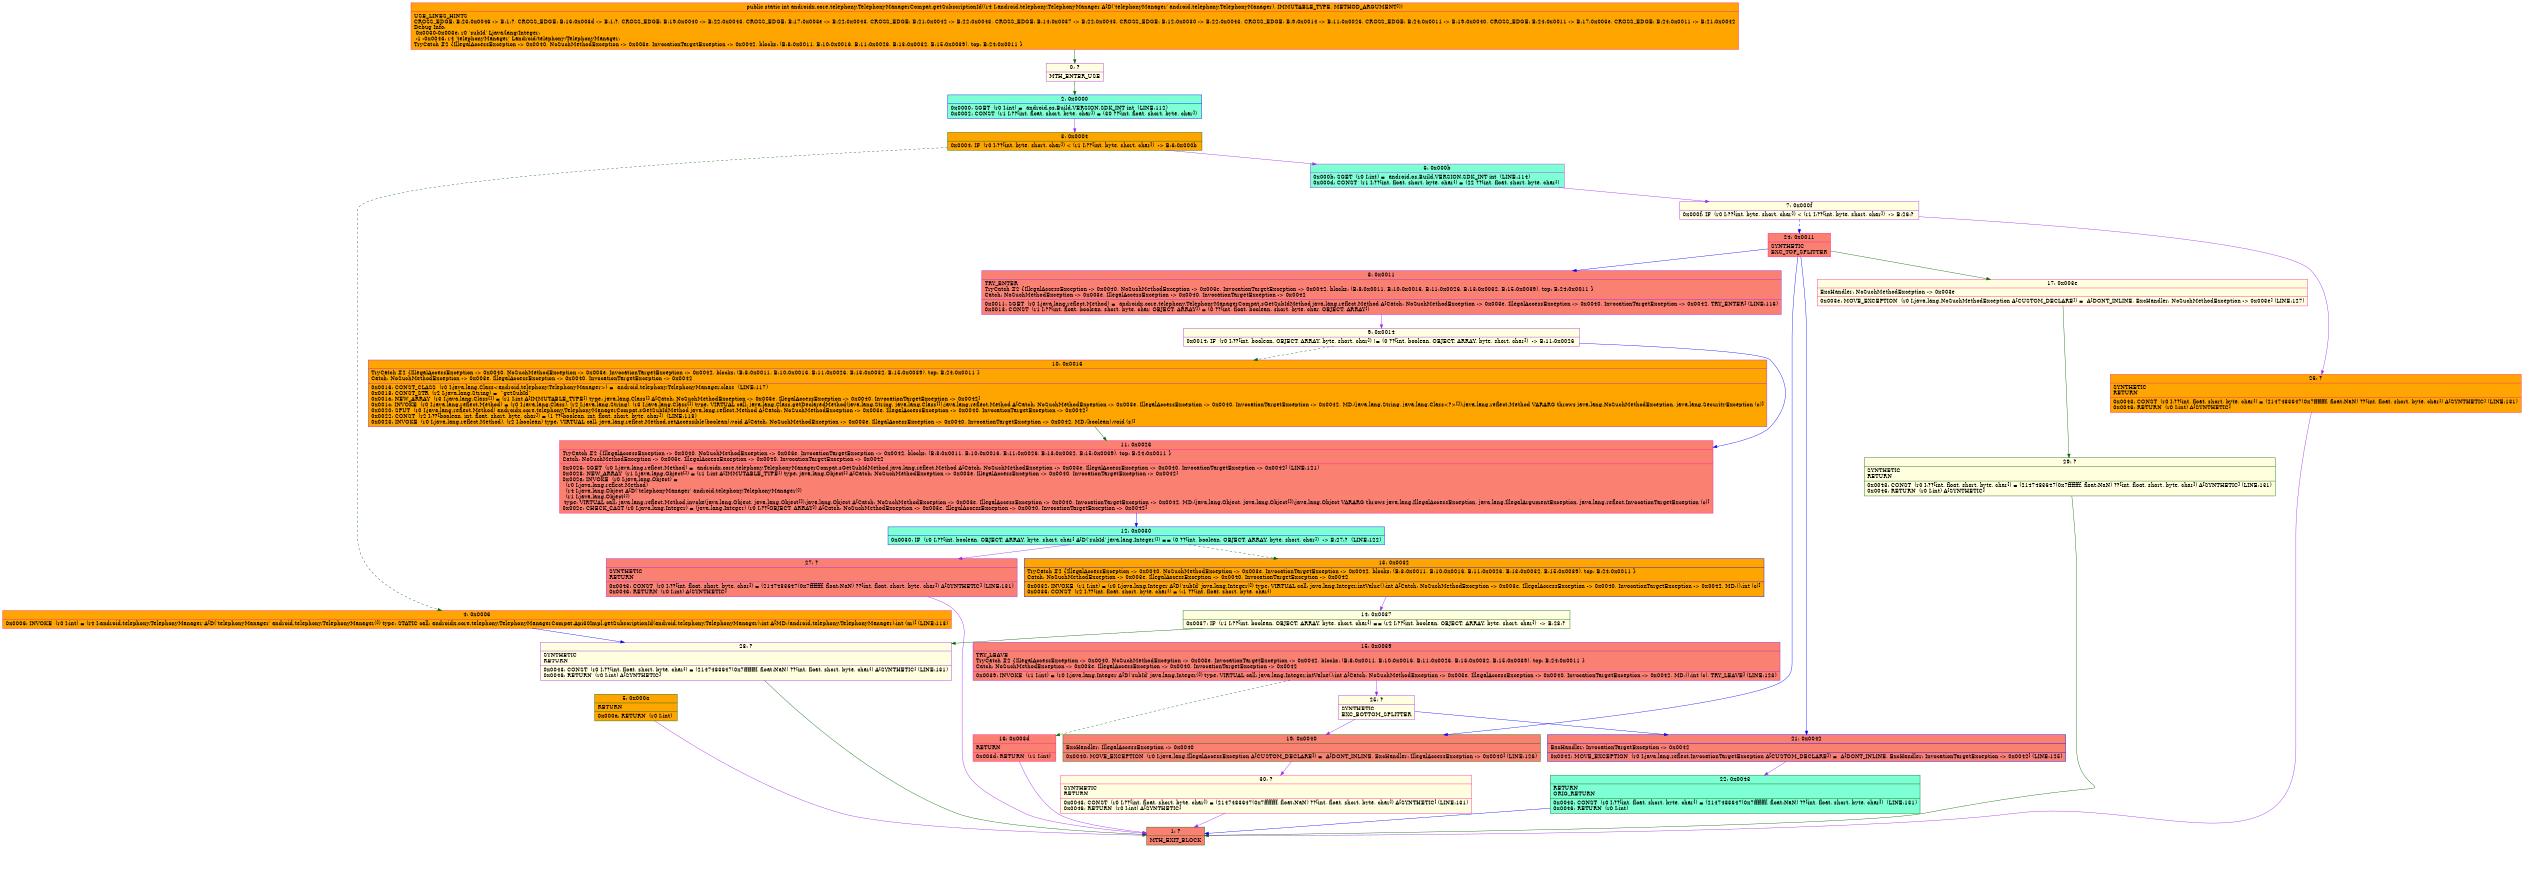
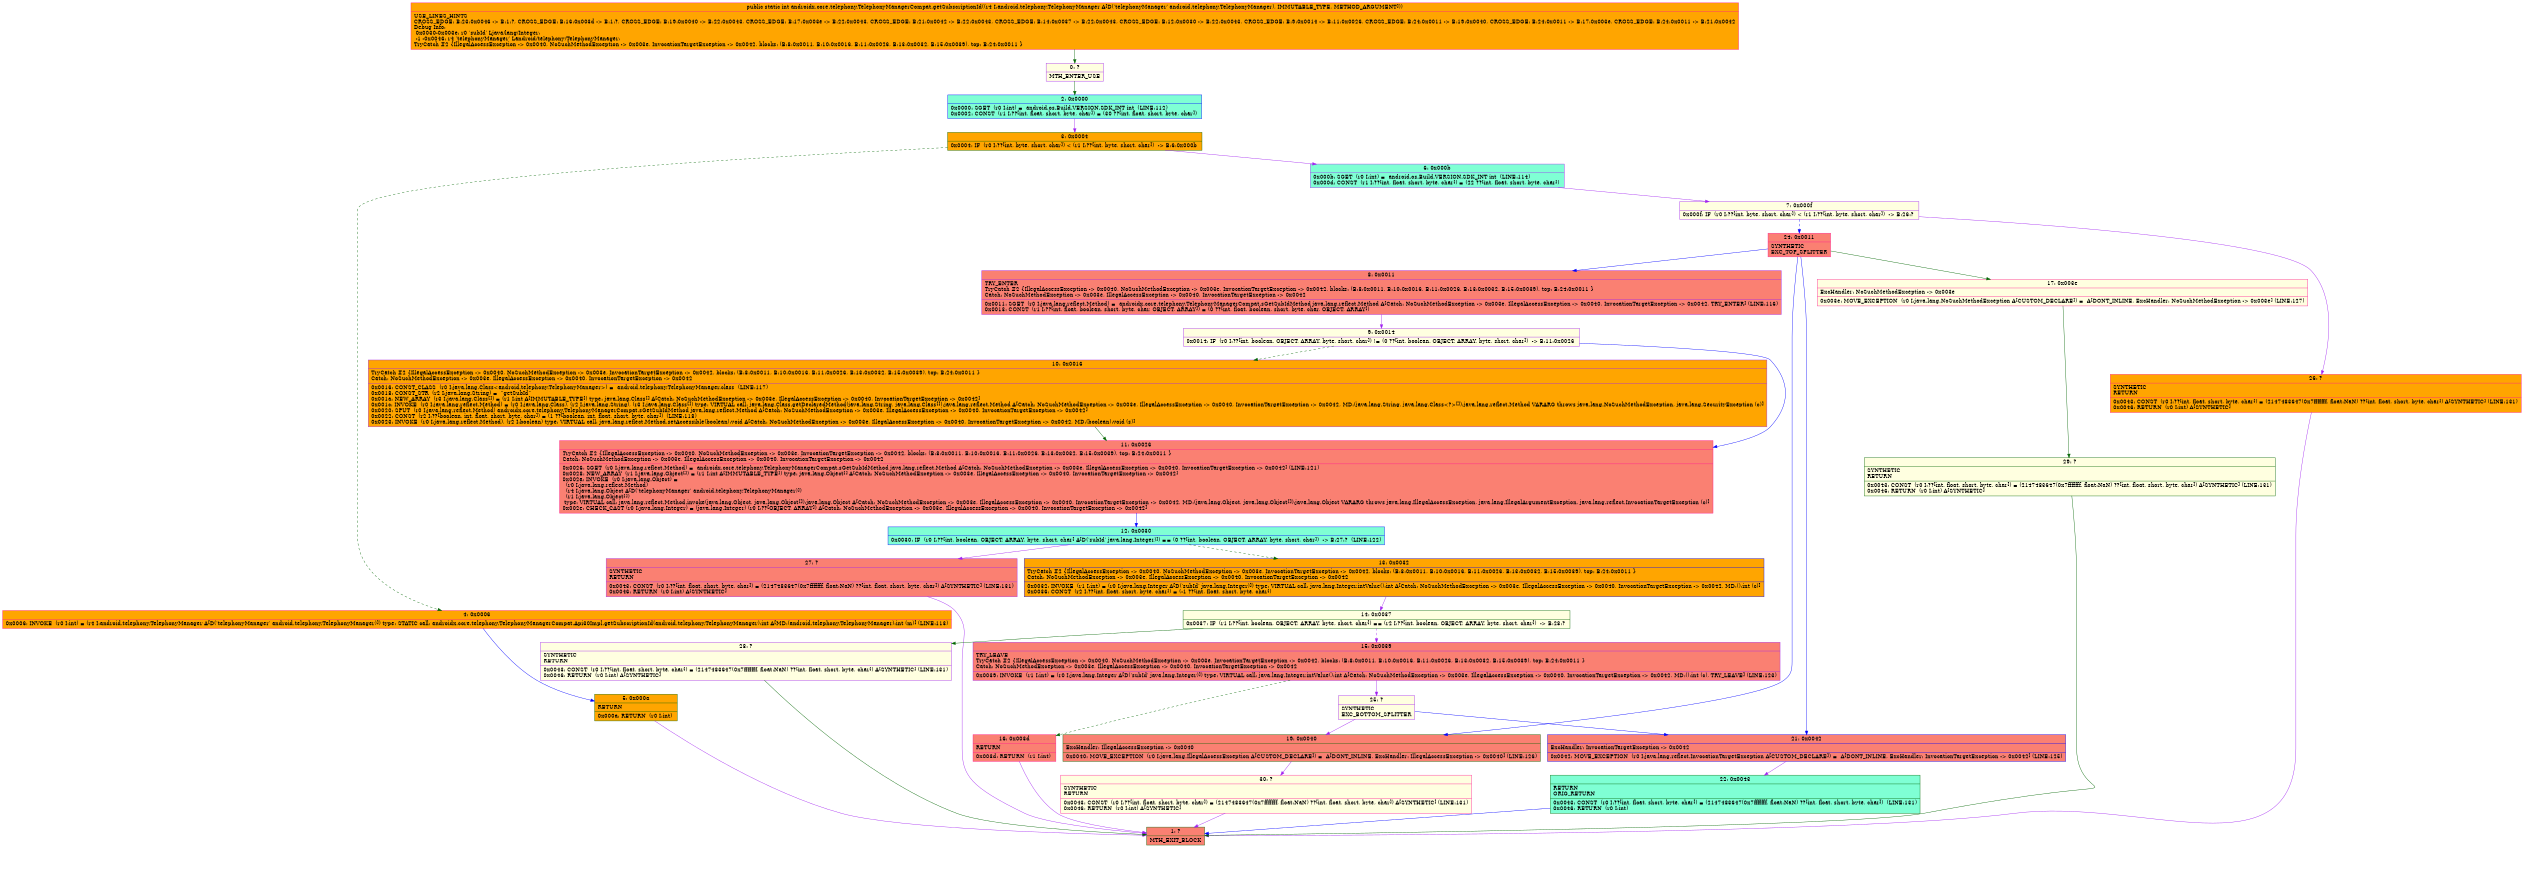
none -> (1377, 633)
(576, 635) -> (529, 676)
